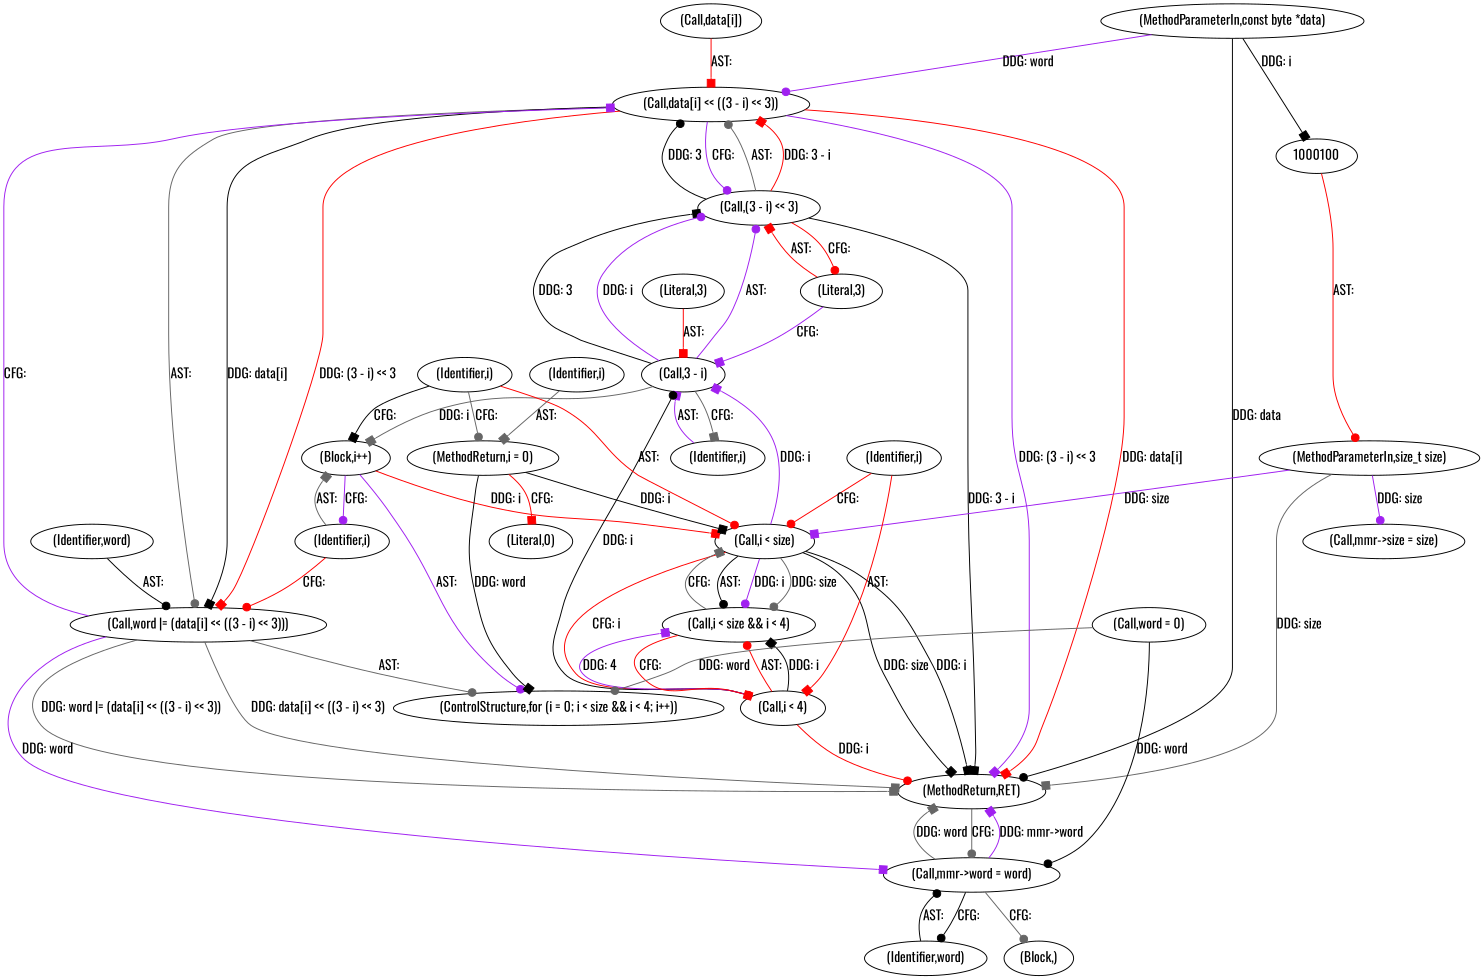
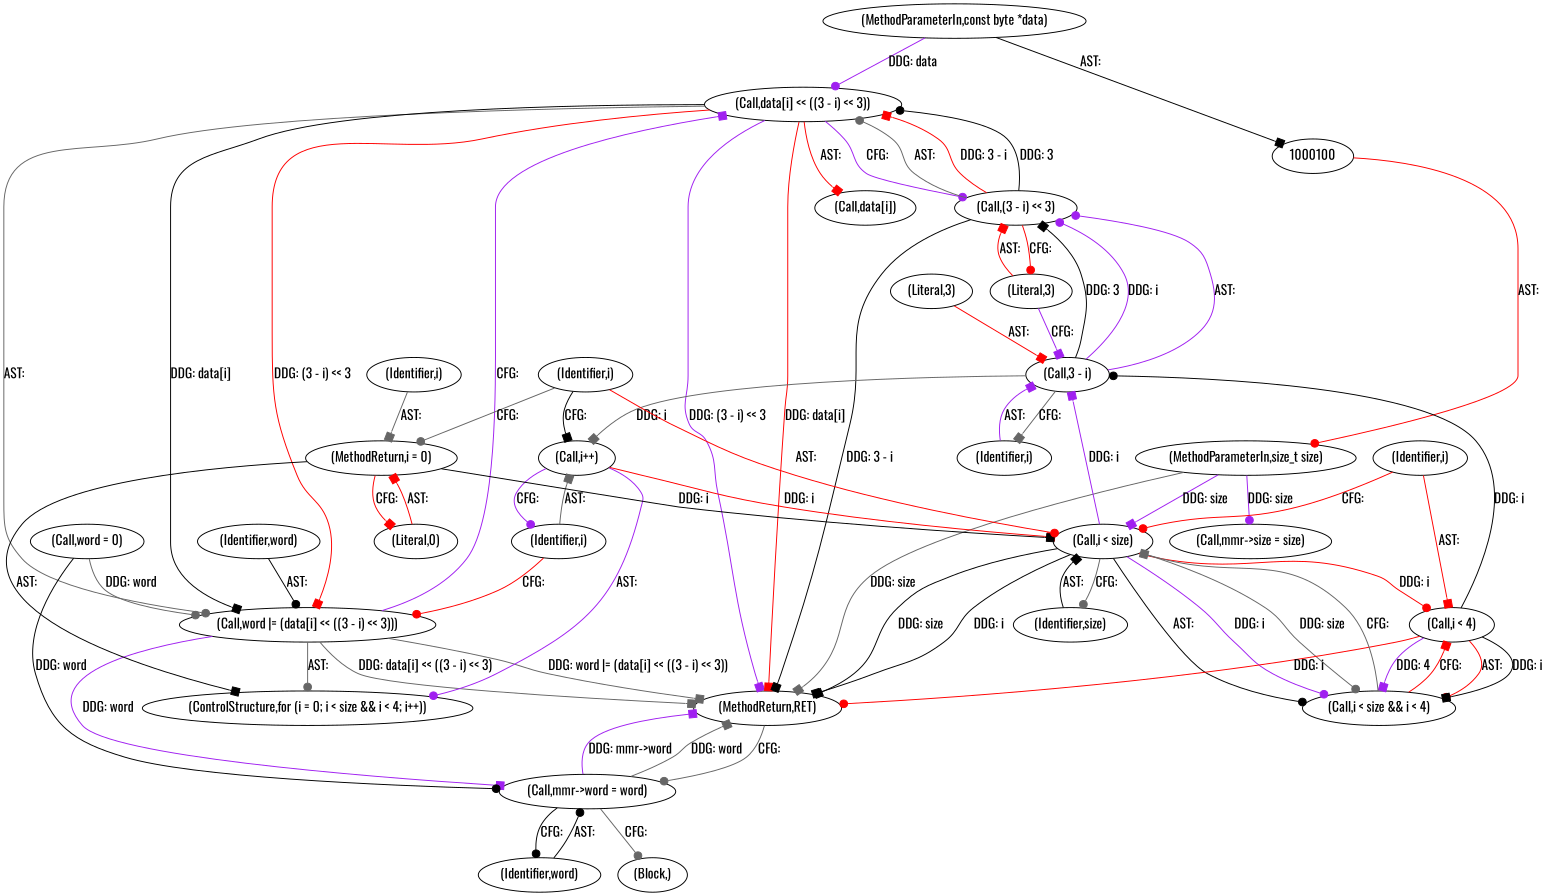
(711, 58) -> (812, 157)
(1028, 63) -> (913, 63)
(1276, 63) -> (1092, 63)
(1232, 451) -> none
(346, 458) -> (577, 458)
none -> (406, 504)
(500, 583) -> (28, 583)
(607, 625) -> (1414, 583)
none -> (1070, 625)
(852, 641) -> (102, 587)
